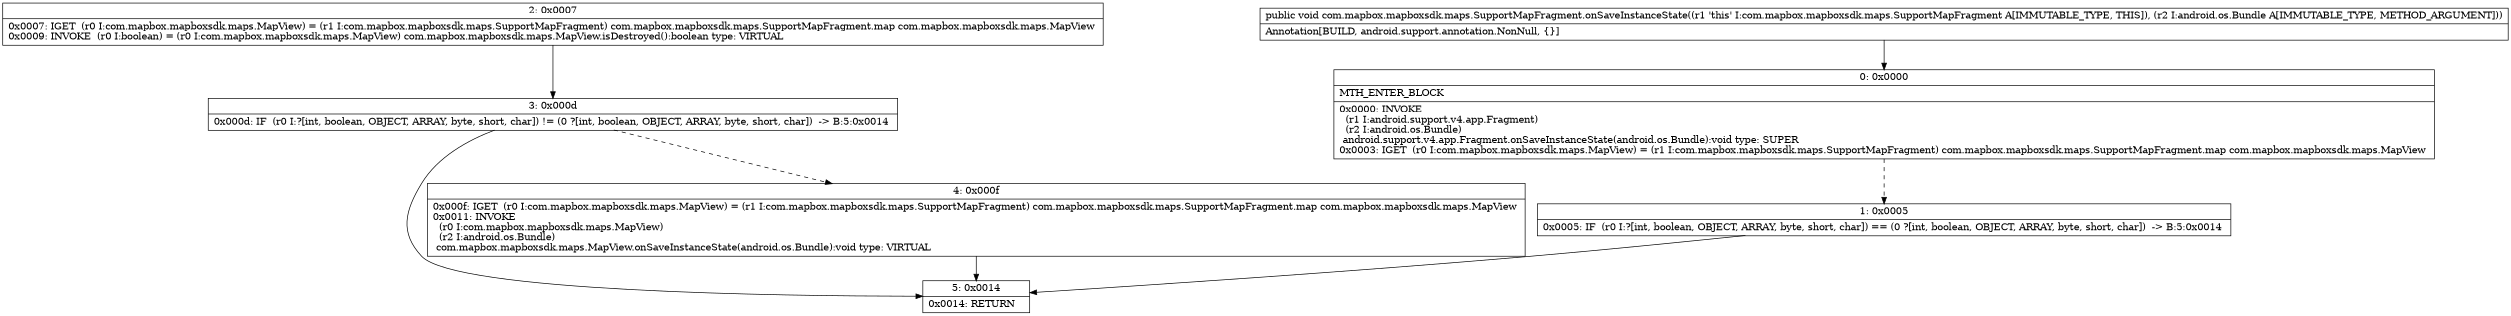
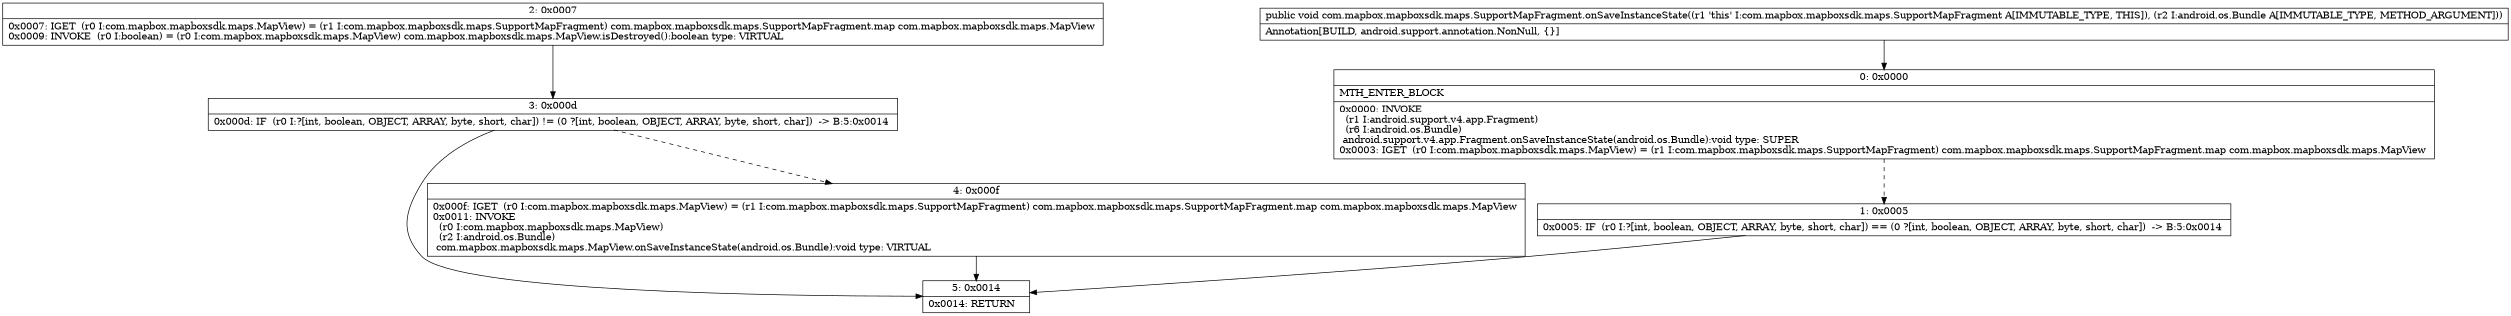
(1401, 130) -> (1401, 130)
